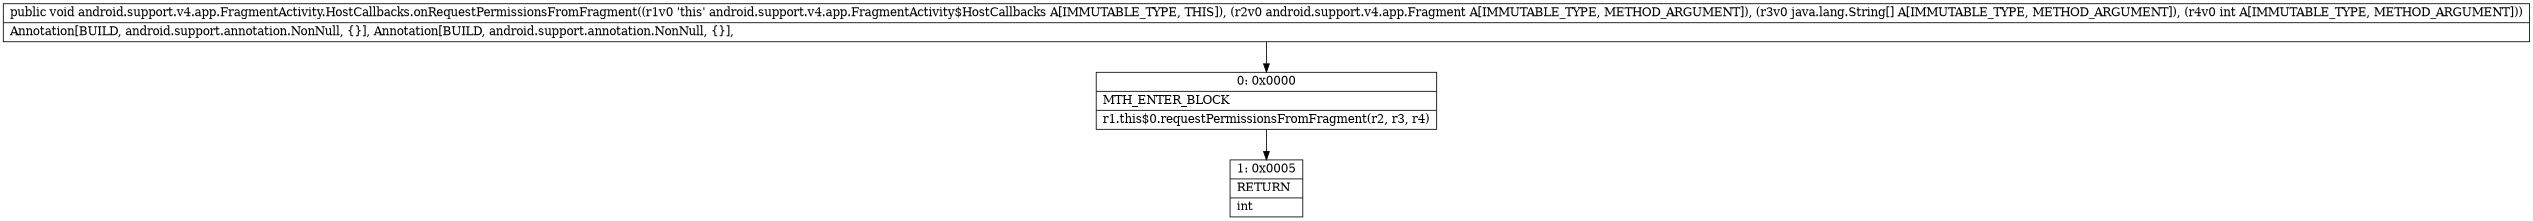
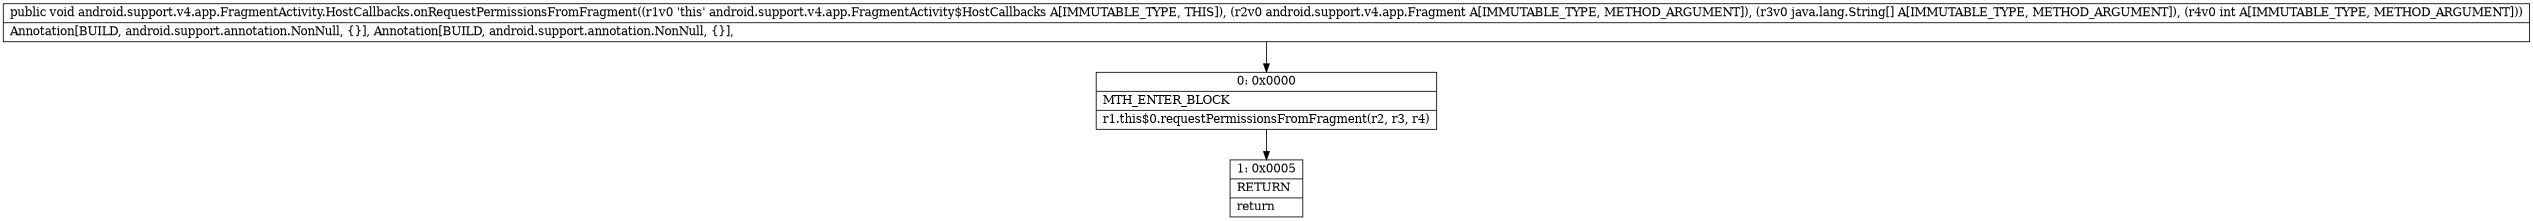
(1245, 207) -> (1256, 207)
